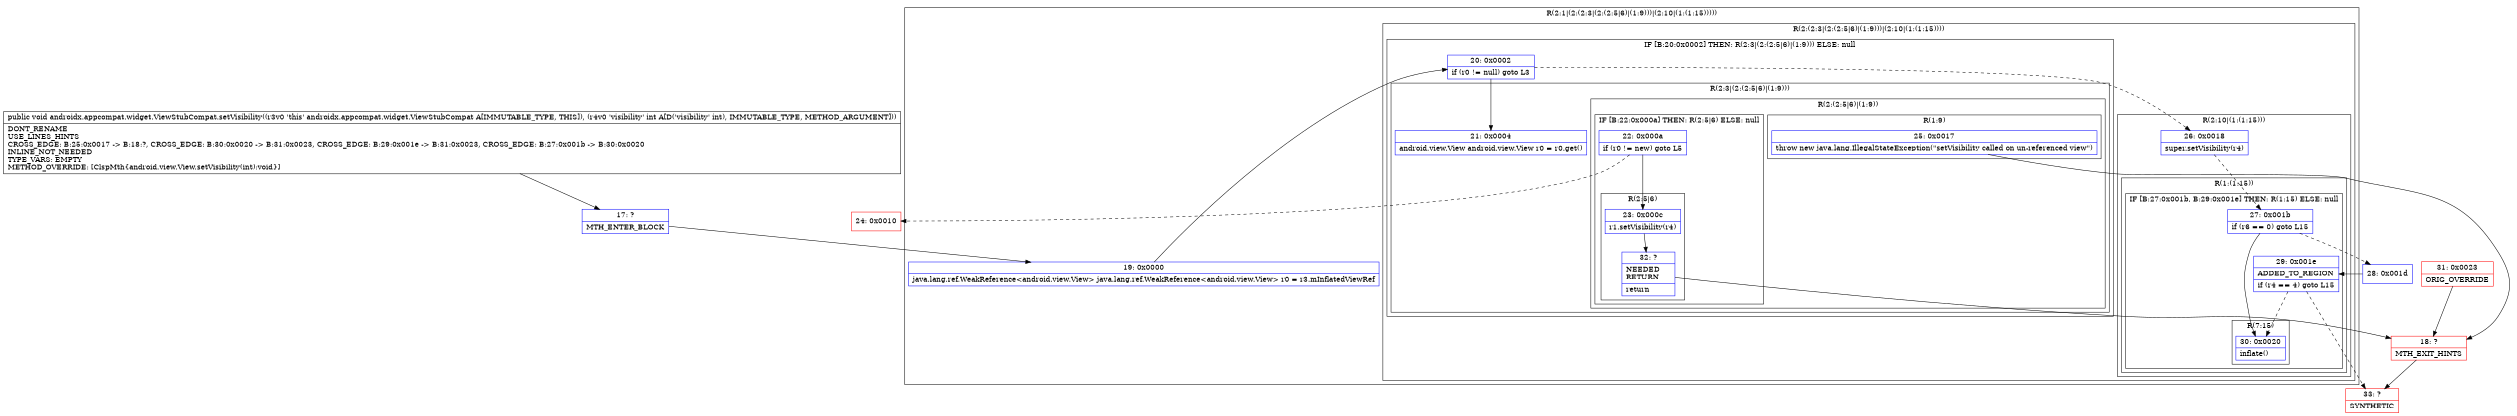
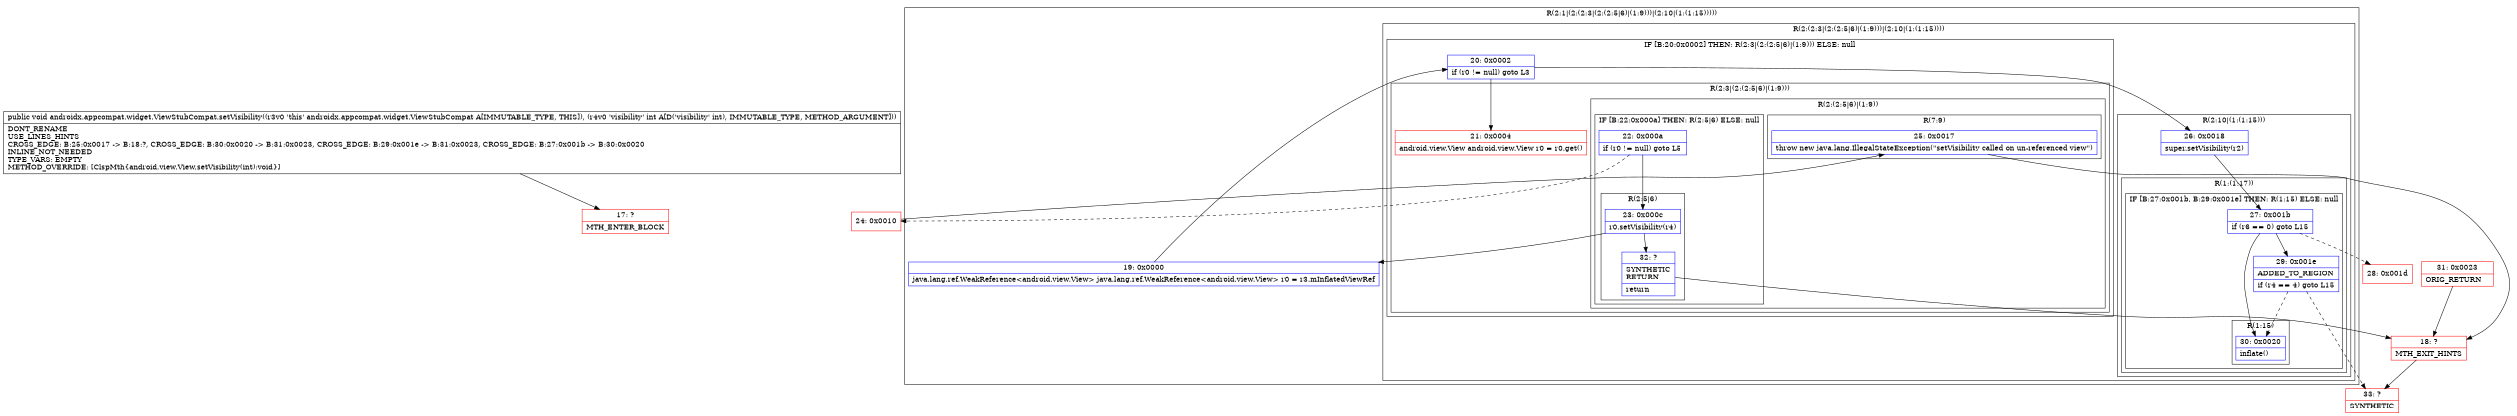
(1866, 70) -> (1866, 70)
(1934, 121) -> (1934, 121)
(1491, 143) -> (1491, 143)
(1643, 149) -> (1642, 149)
(2205, 149) -> (2205, 149)
(2237, 181) -> (2237, 181)
(2234, 184) -> (2234, 184)
none -> (1366, 189)
(625, 221) -> (625, 221)
(1643, 227) -> (1643, 227)
(847, 244) -> (1495, 250)
(1643, 270) -> (1648, 270)
(2353, 274) -> (2281, 242)
(2388, 274) -> (2388, 274)
(2457, 280) -> (2454, 280)
(2261, 326) -> (2261, 326)
